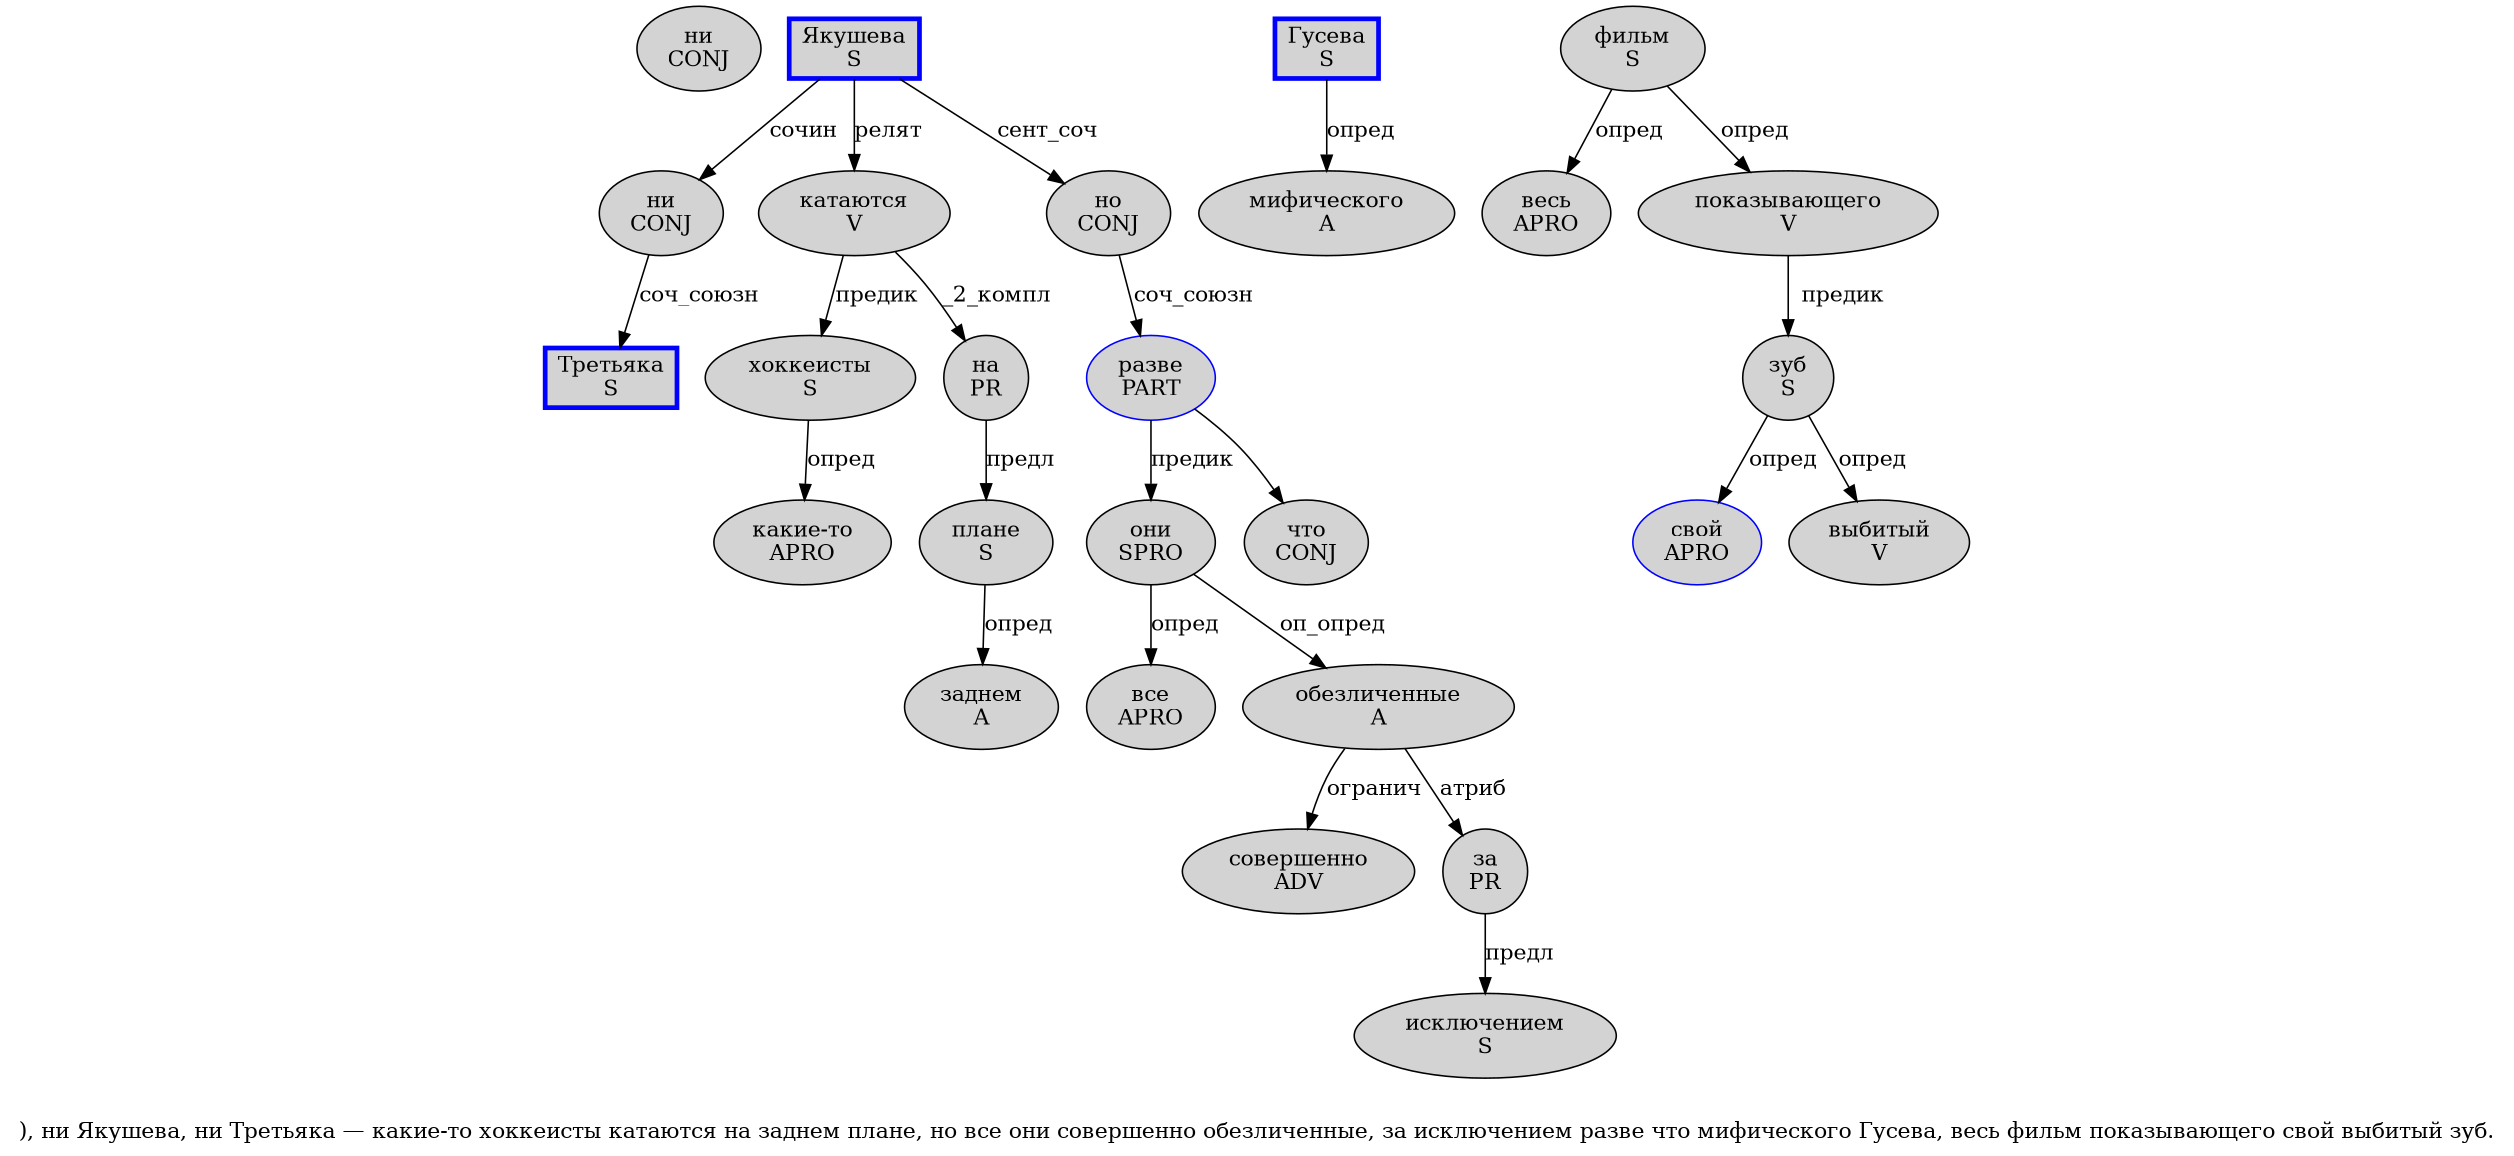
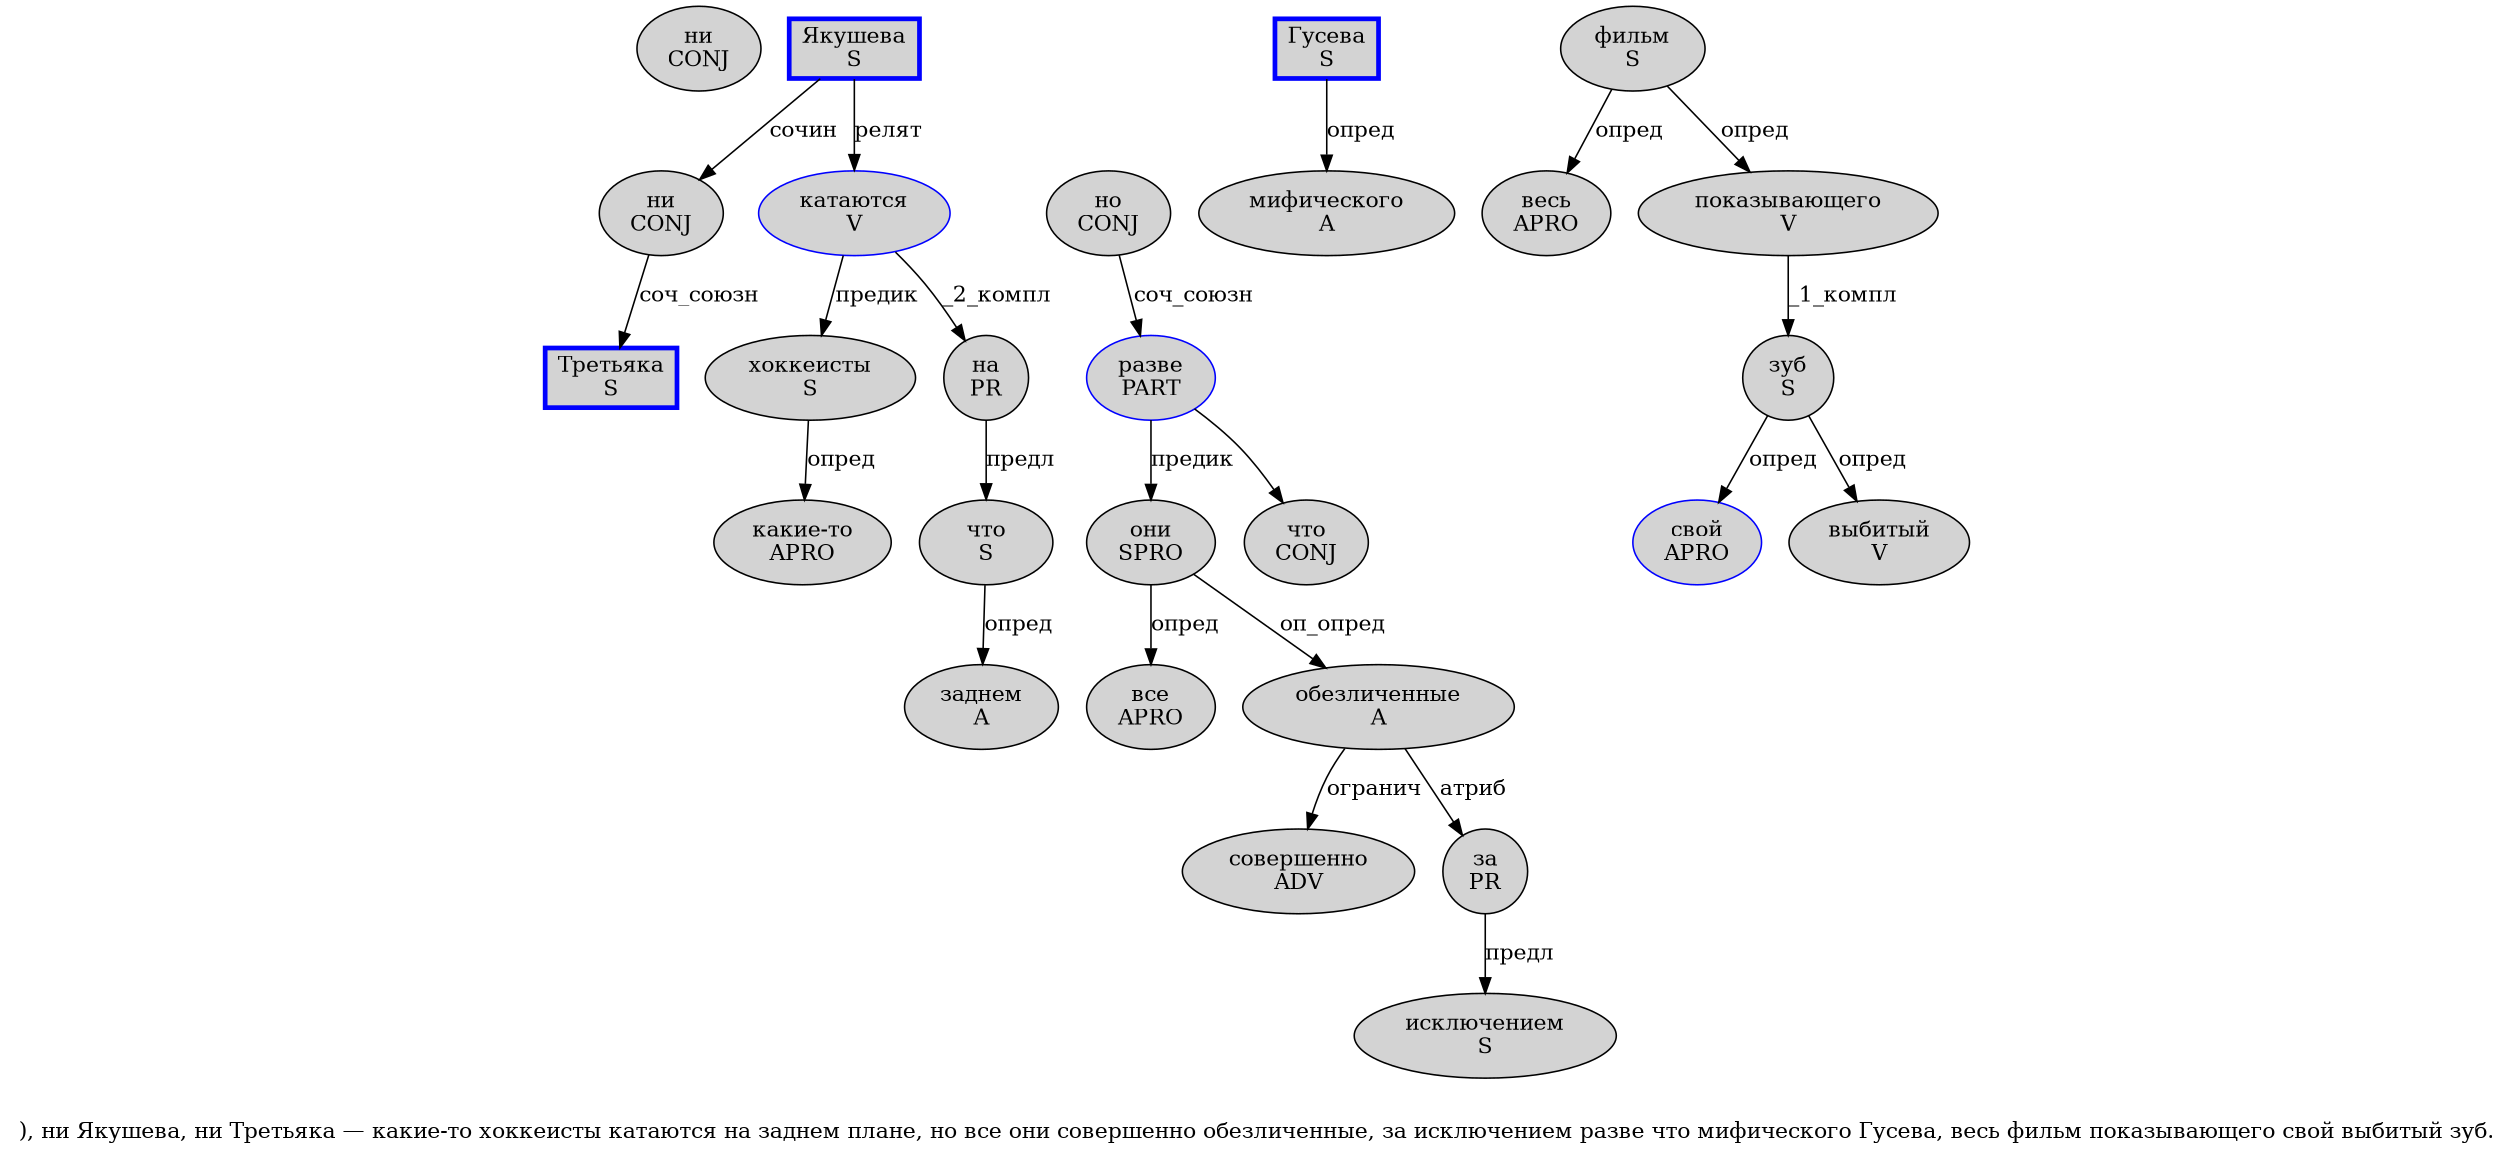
(975, 127) -> none
(854, 213) -> (854, 213)
(1843, 296) -> (1843, 296)
(986, 542) -> (986, 542)
